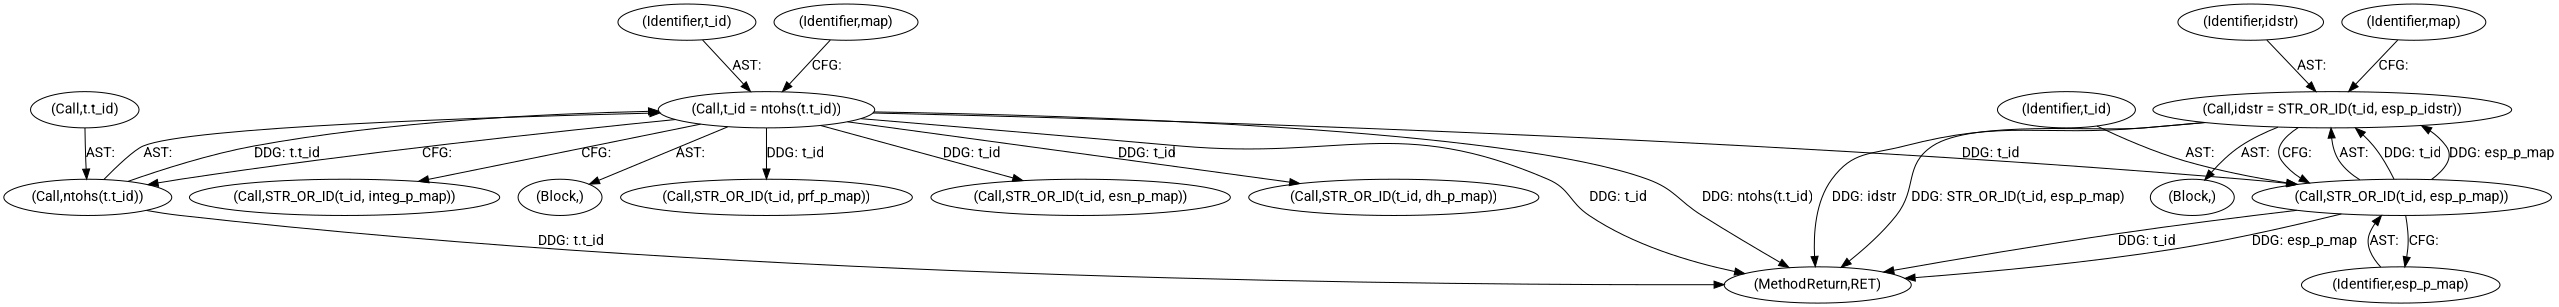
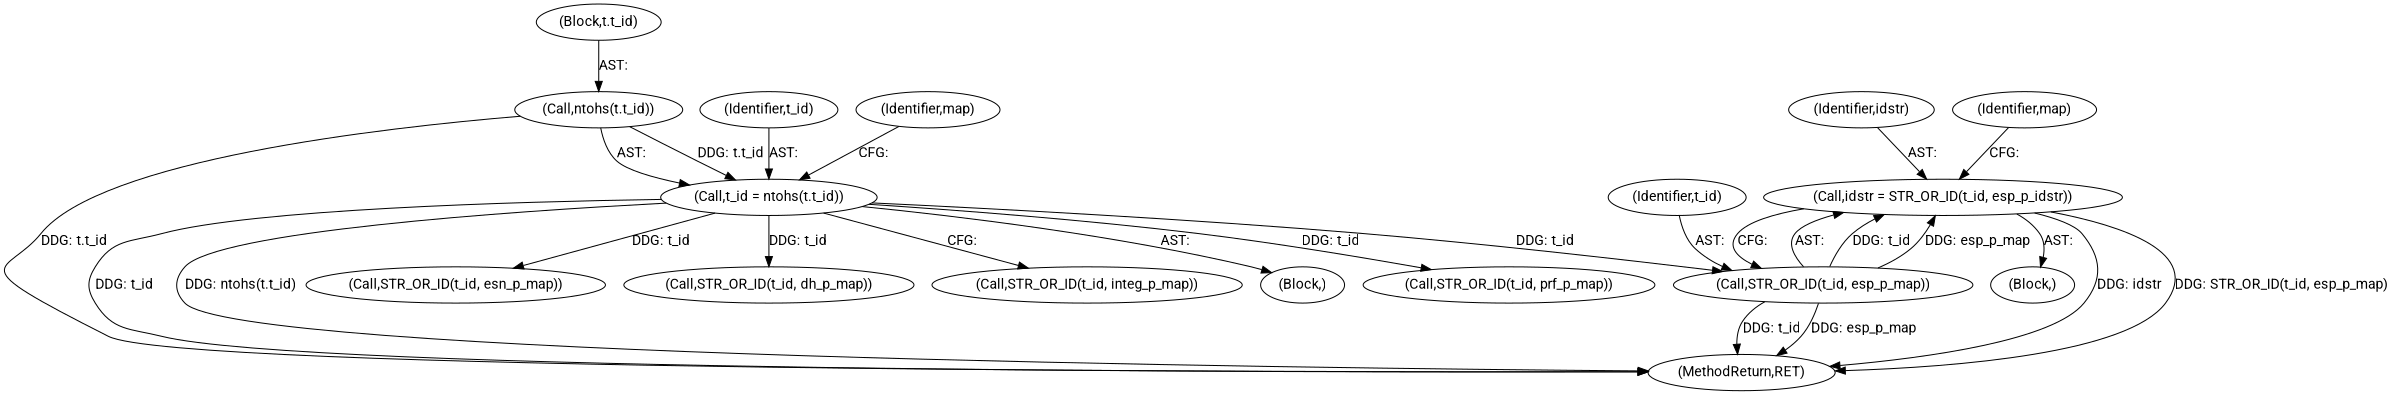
(85, 110) -> (599, 22)
(416, 148) -> none
(2401, 285) -> none
